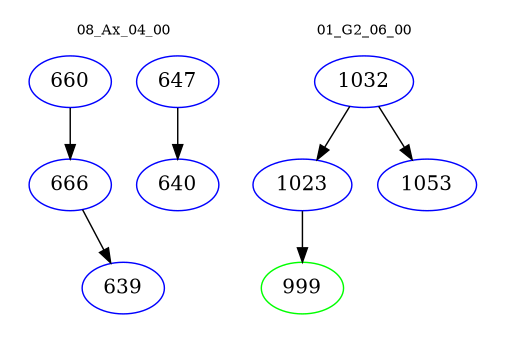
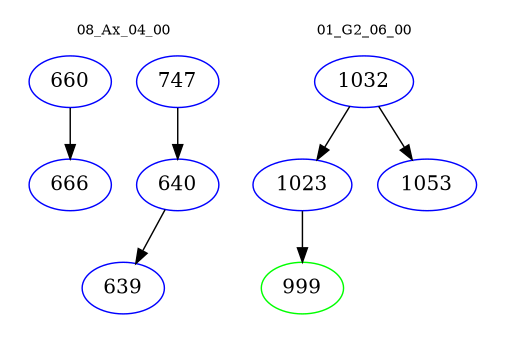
(178, 82) -> (178, 82)
(93, 230) -> (154, 230)
